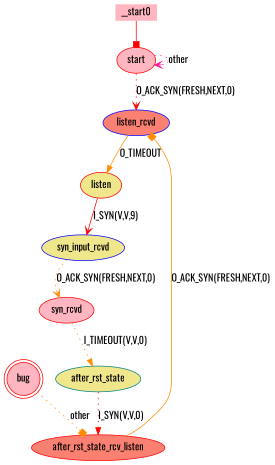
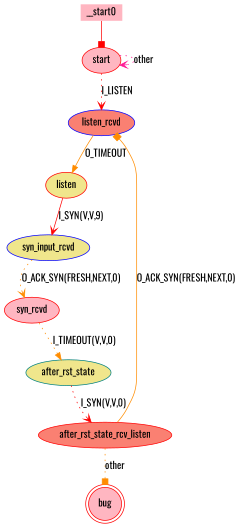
(186, 92) -> (117, 92)
(98, 410) -> (77, 402)
(58, 411) -> (105, 463)
